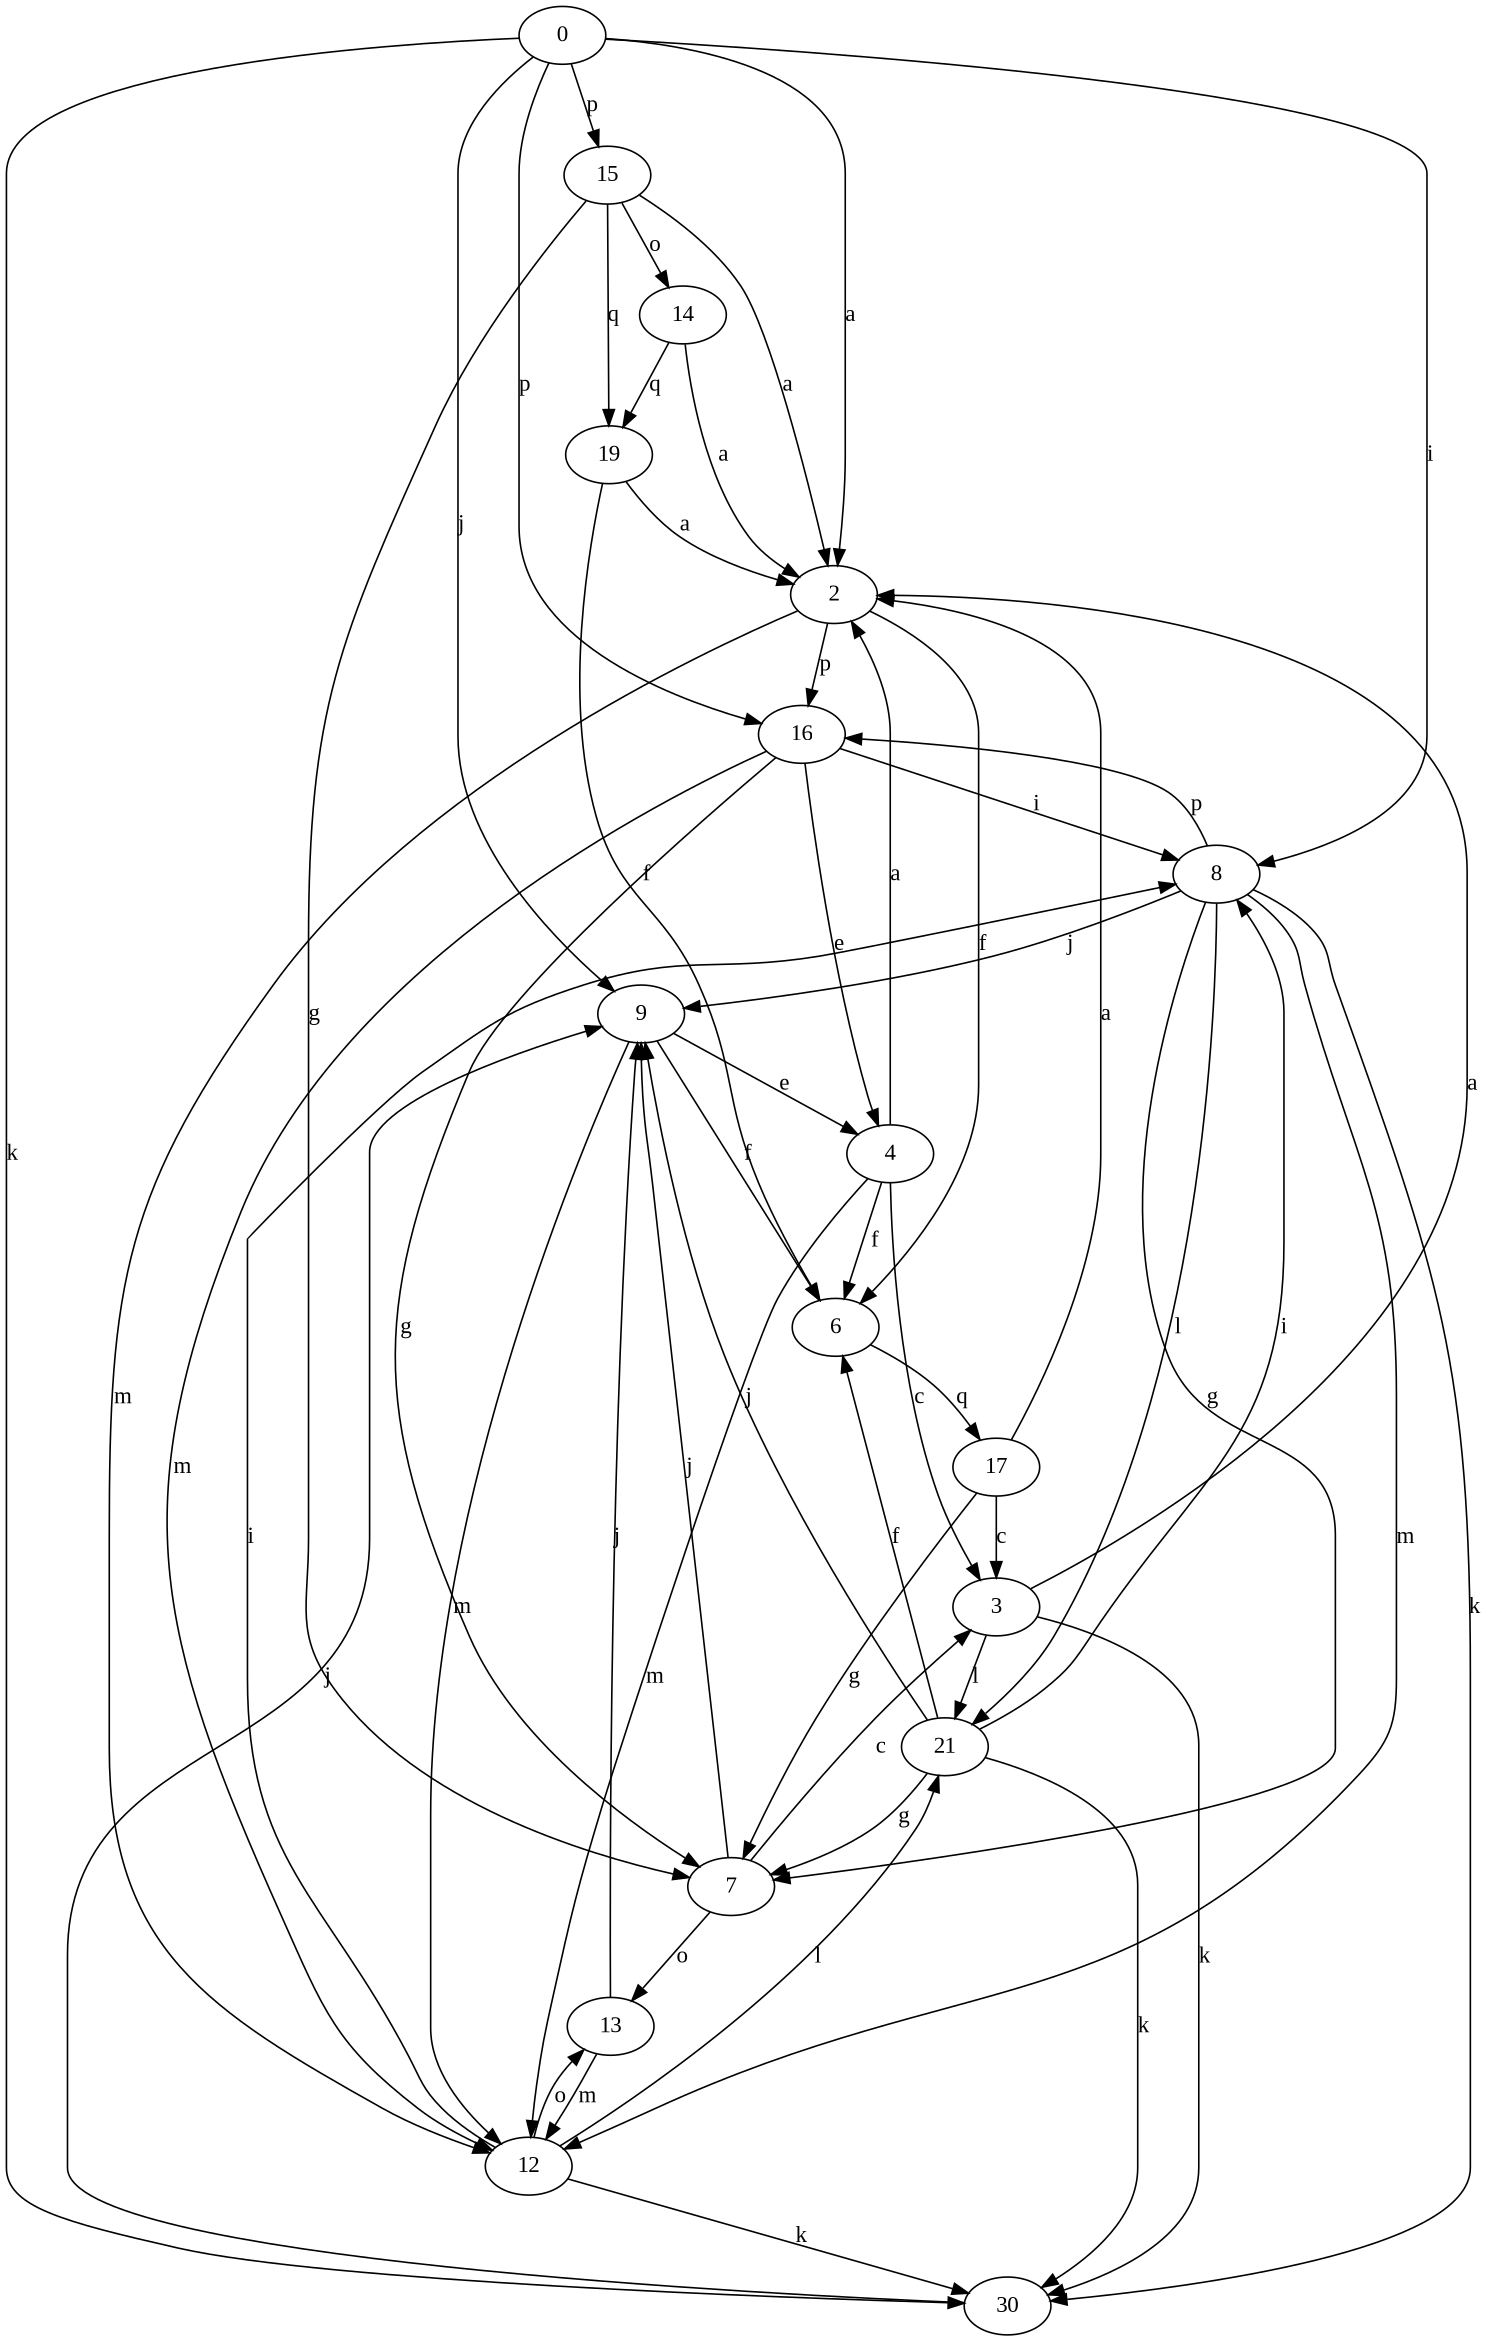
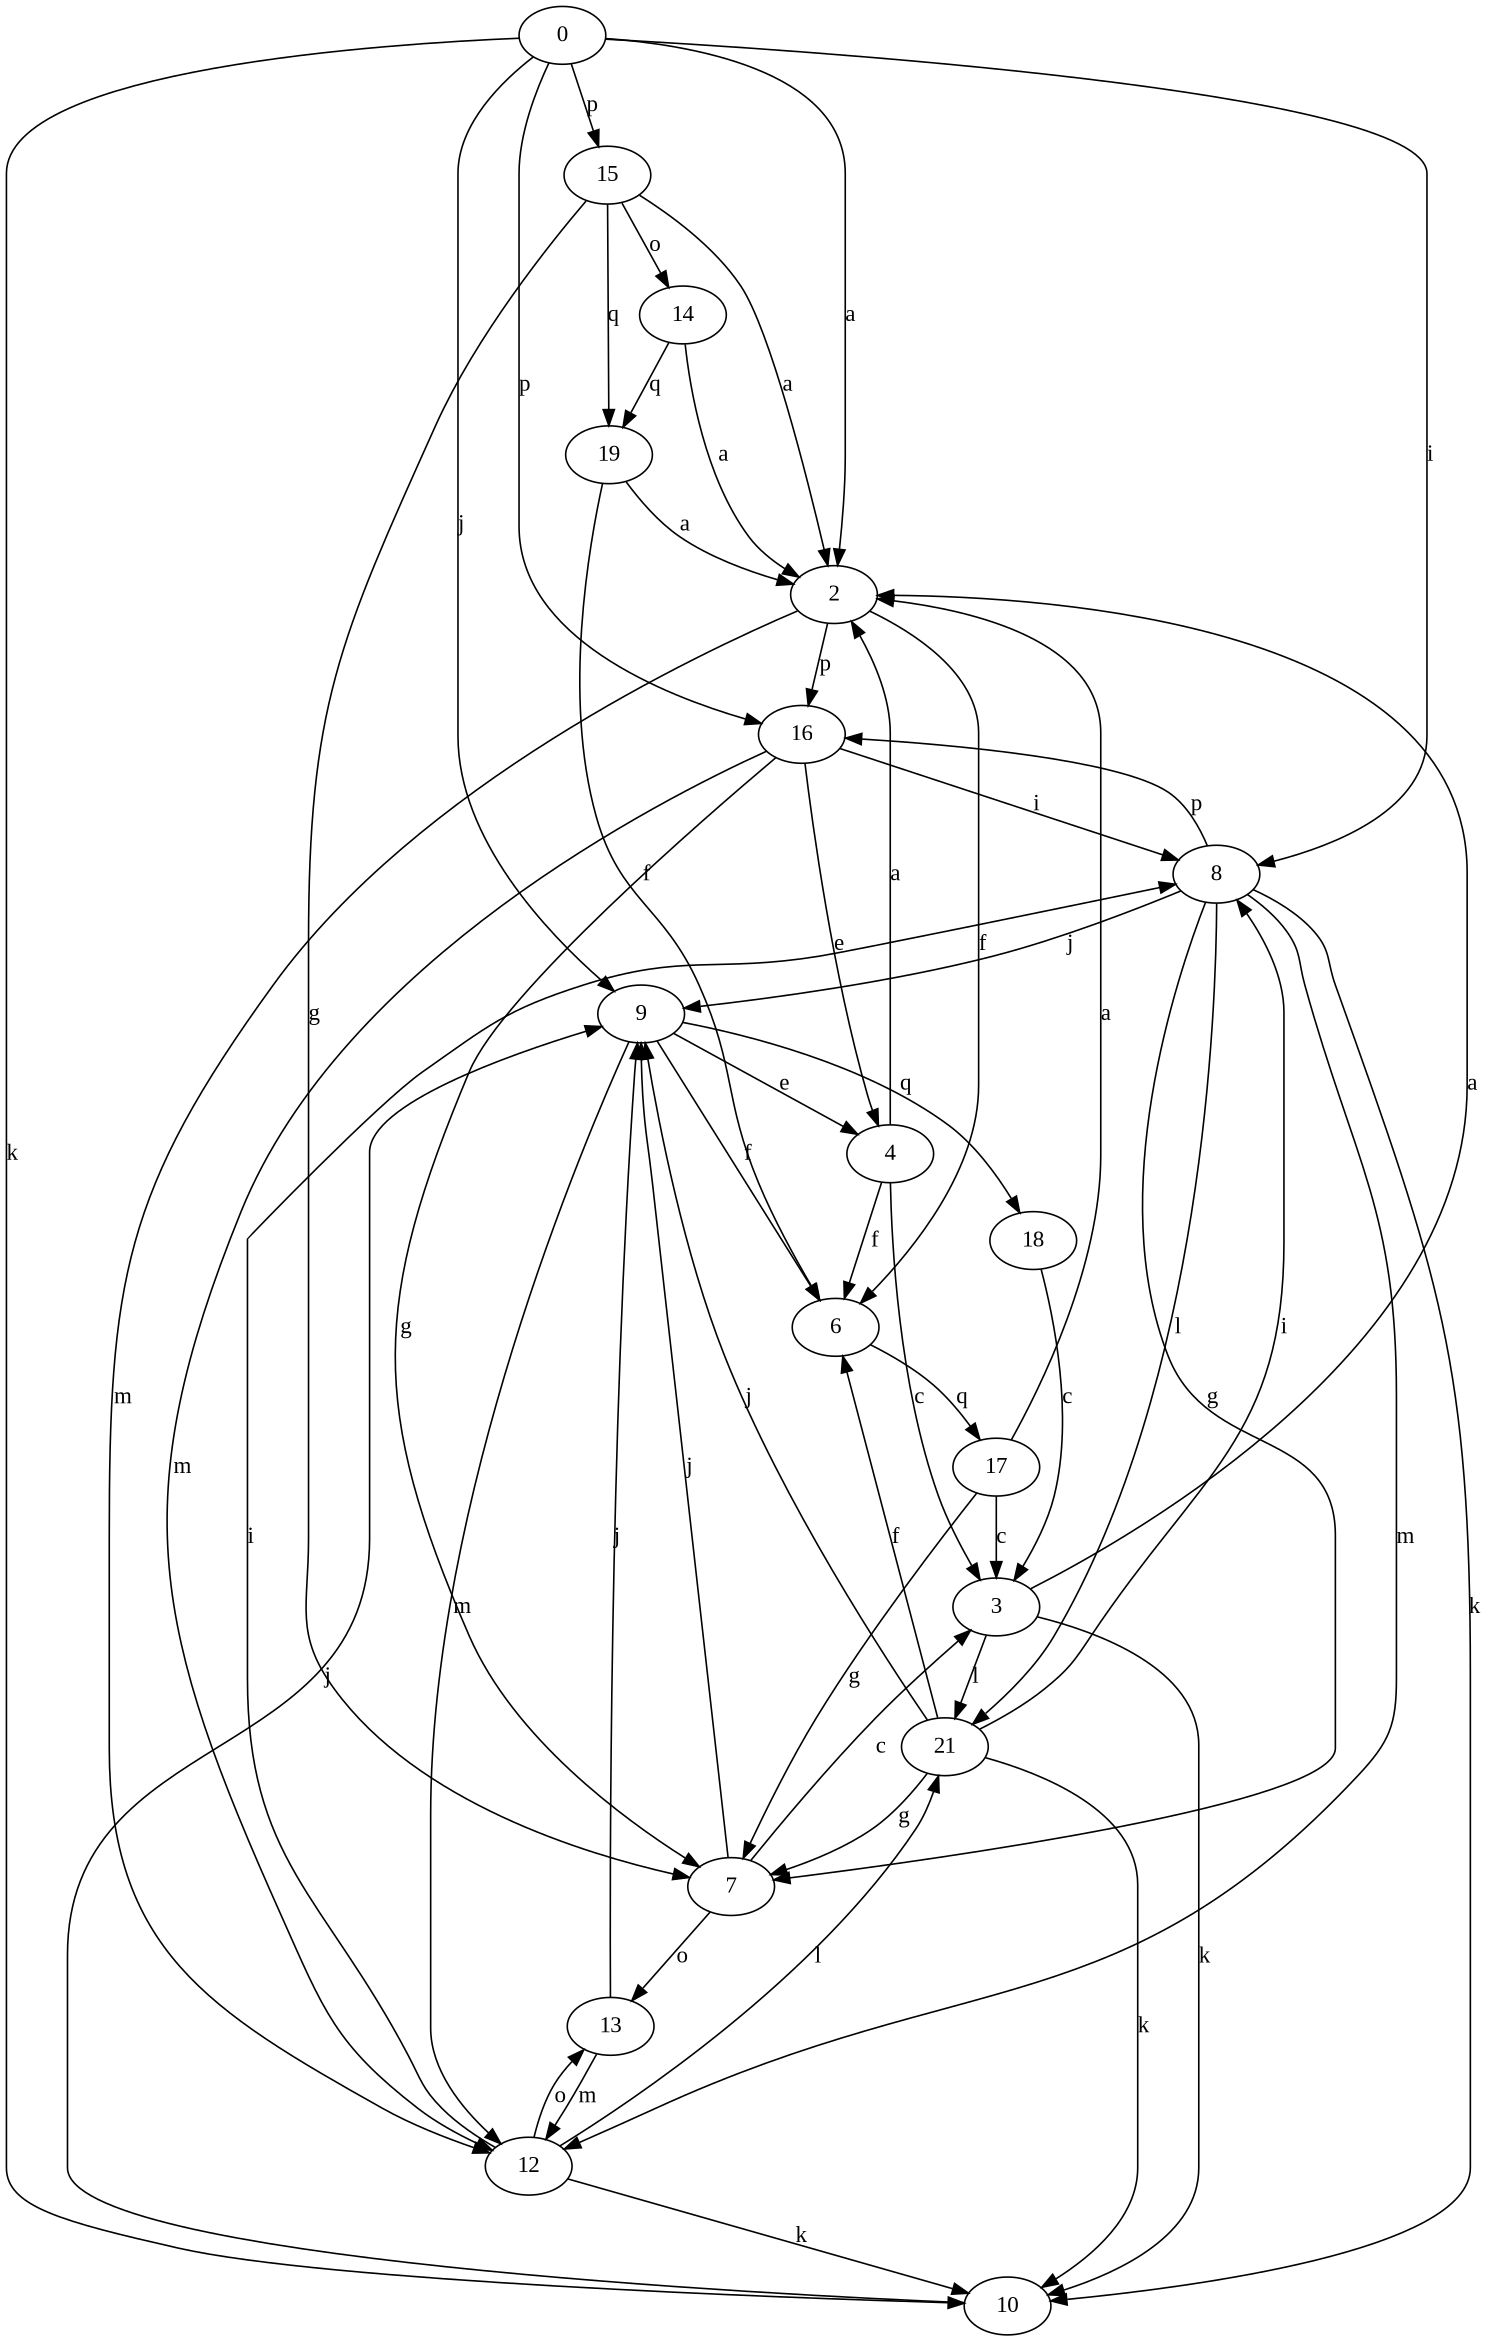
none -> (1033, 1241)
(658, 1633) -> none
(1008, 2306) -> (1008, 2306)
